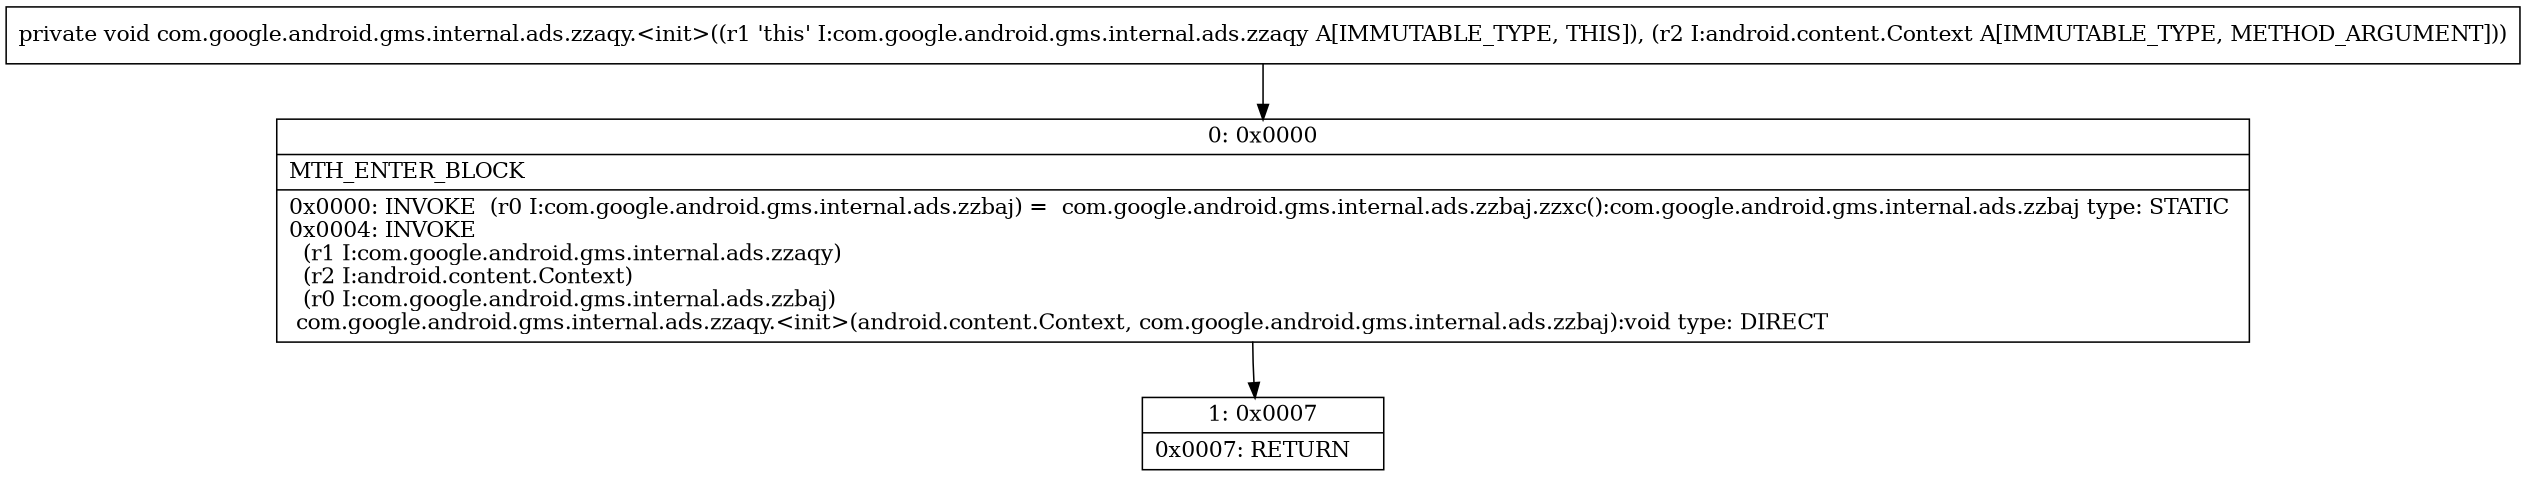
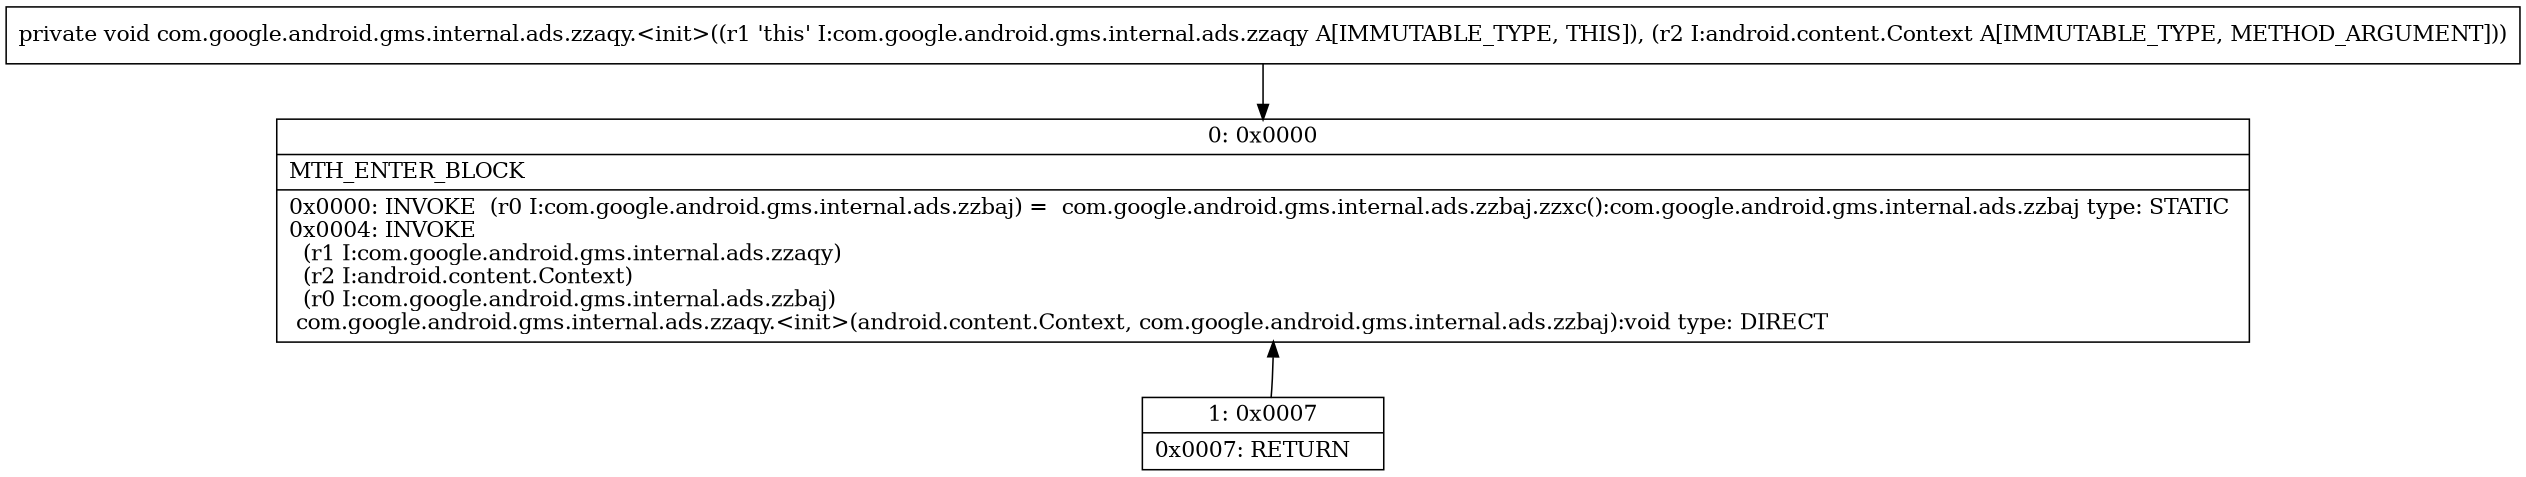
(1253, 362) -> (1272, 378)
